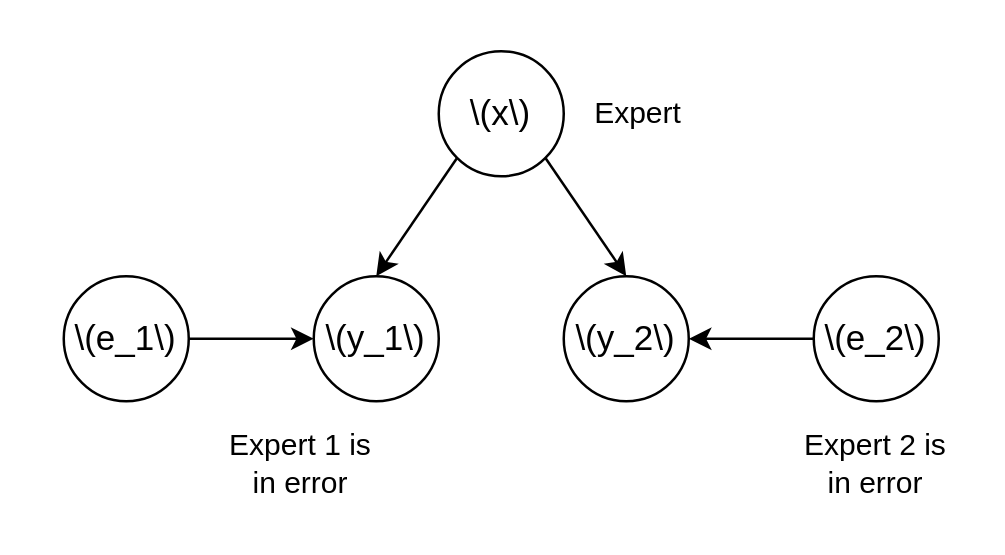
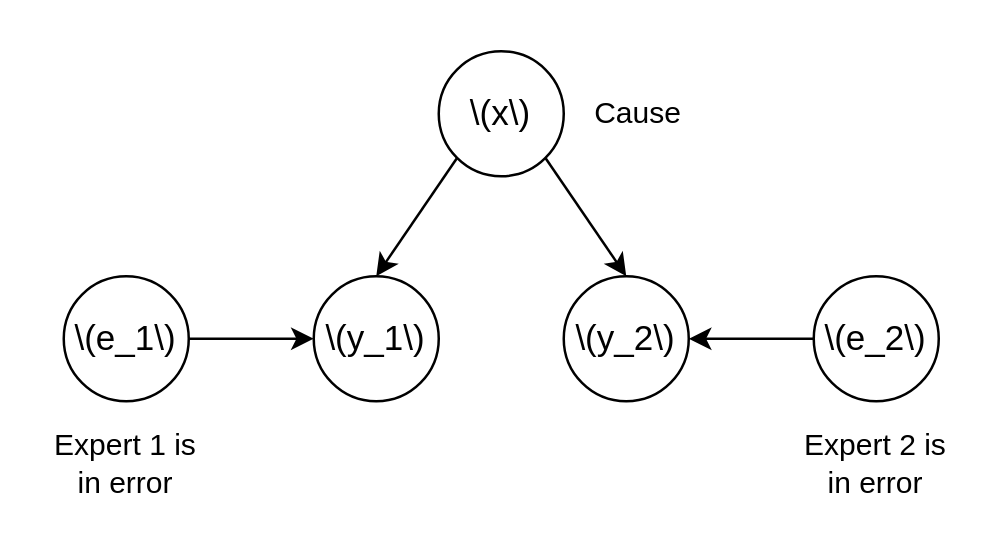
(639, 114) -> (639, 114)
(301, 464) -> (126, 464)
